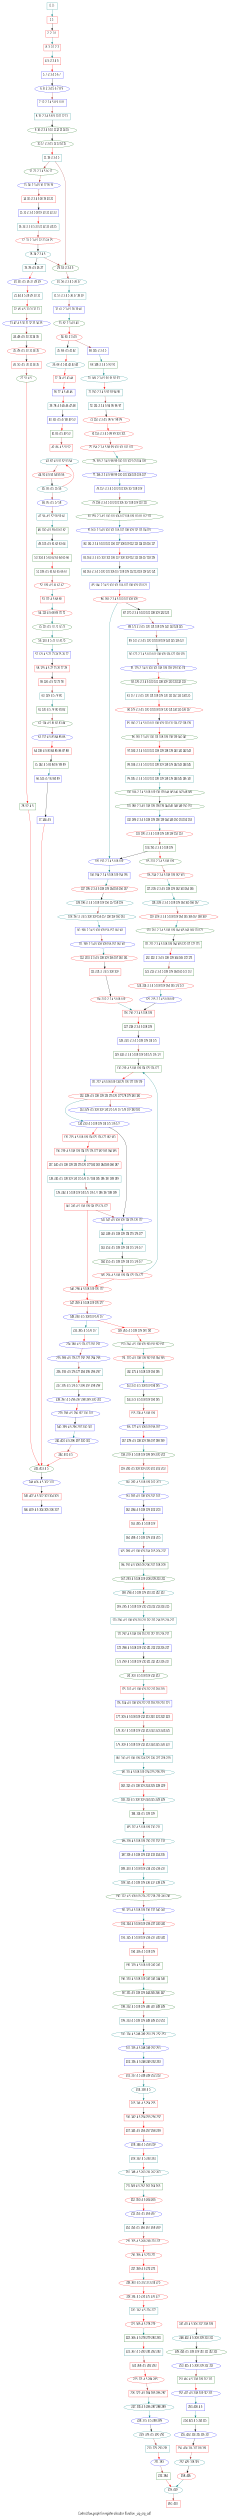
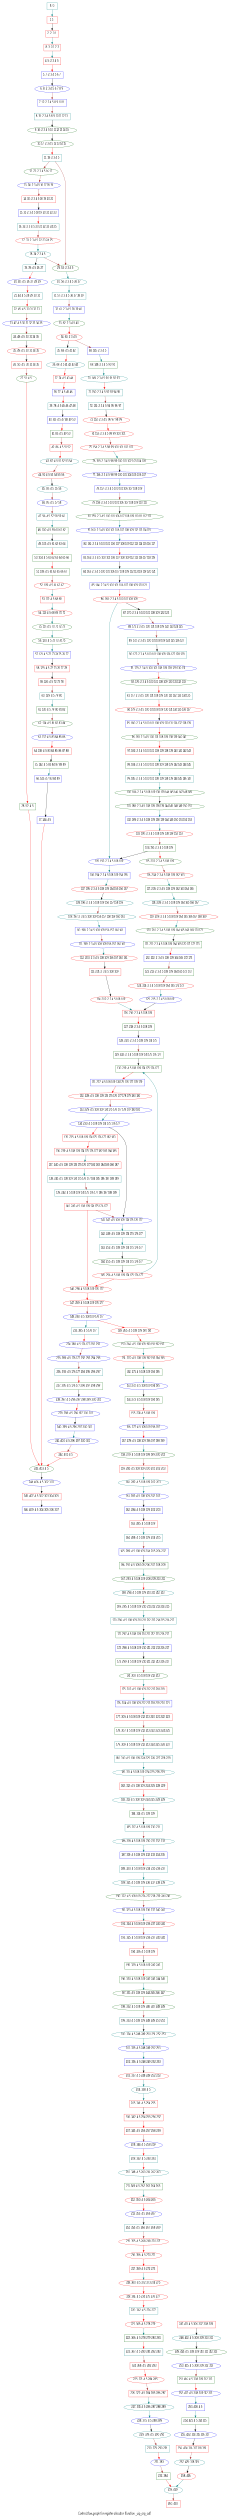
(52, 6) -> (52, 6)
(38, 247) -> (38, 247)
(67, 274) -> (67, 274)
(73, 478) -> (61, 454)
(66, 1108) -> (105, 1116)
